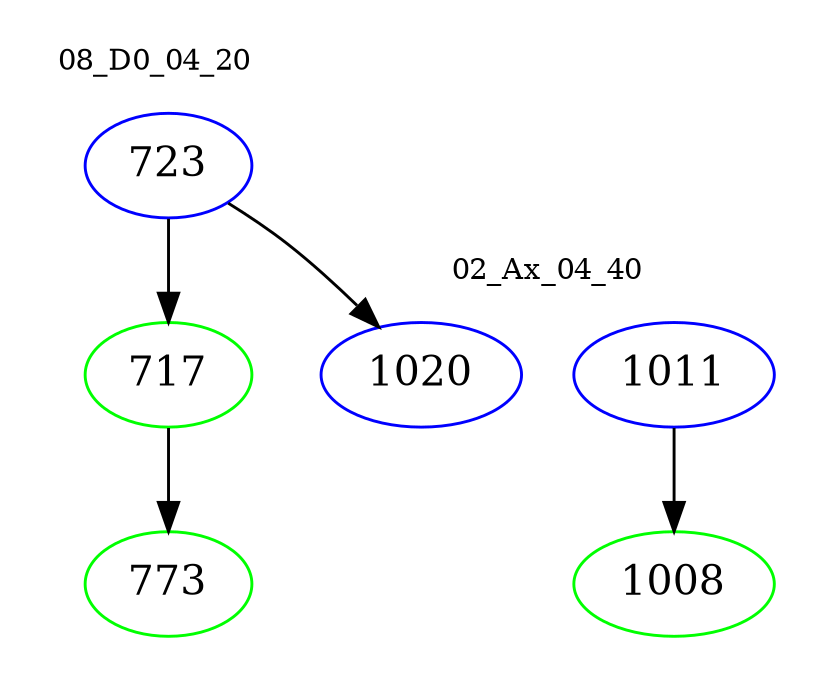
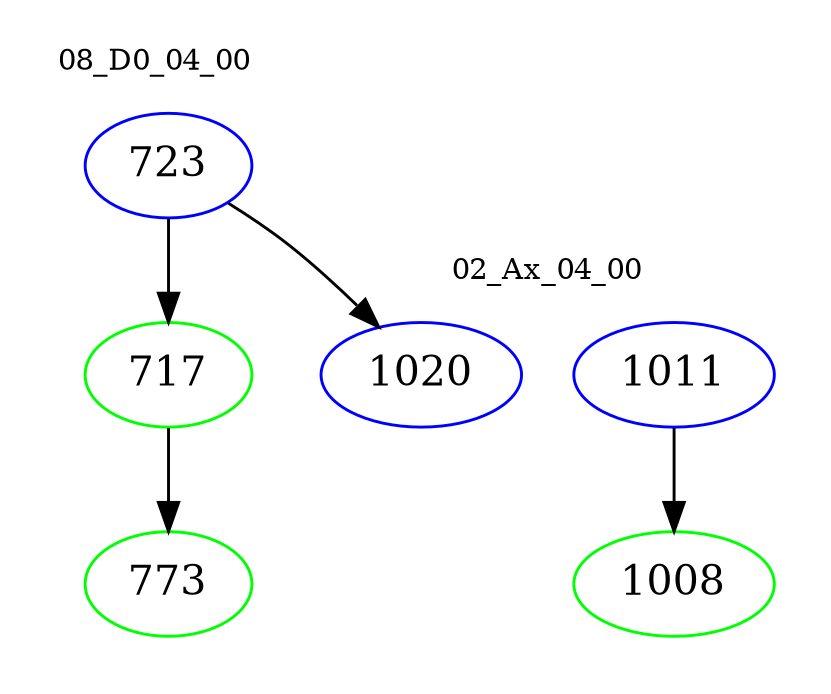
(155, 62) -> (155, 62)
(548, 272) -> (548, 272)
